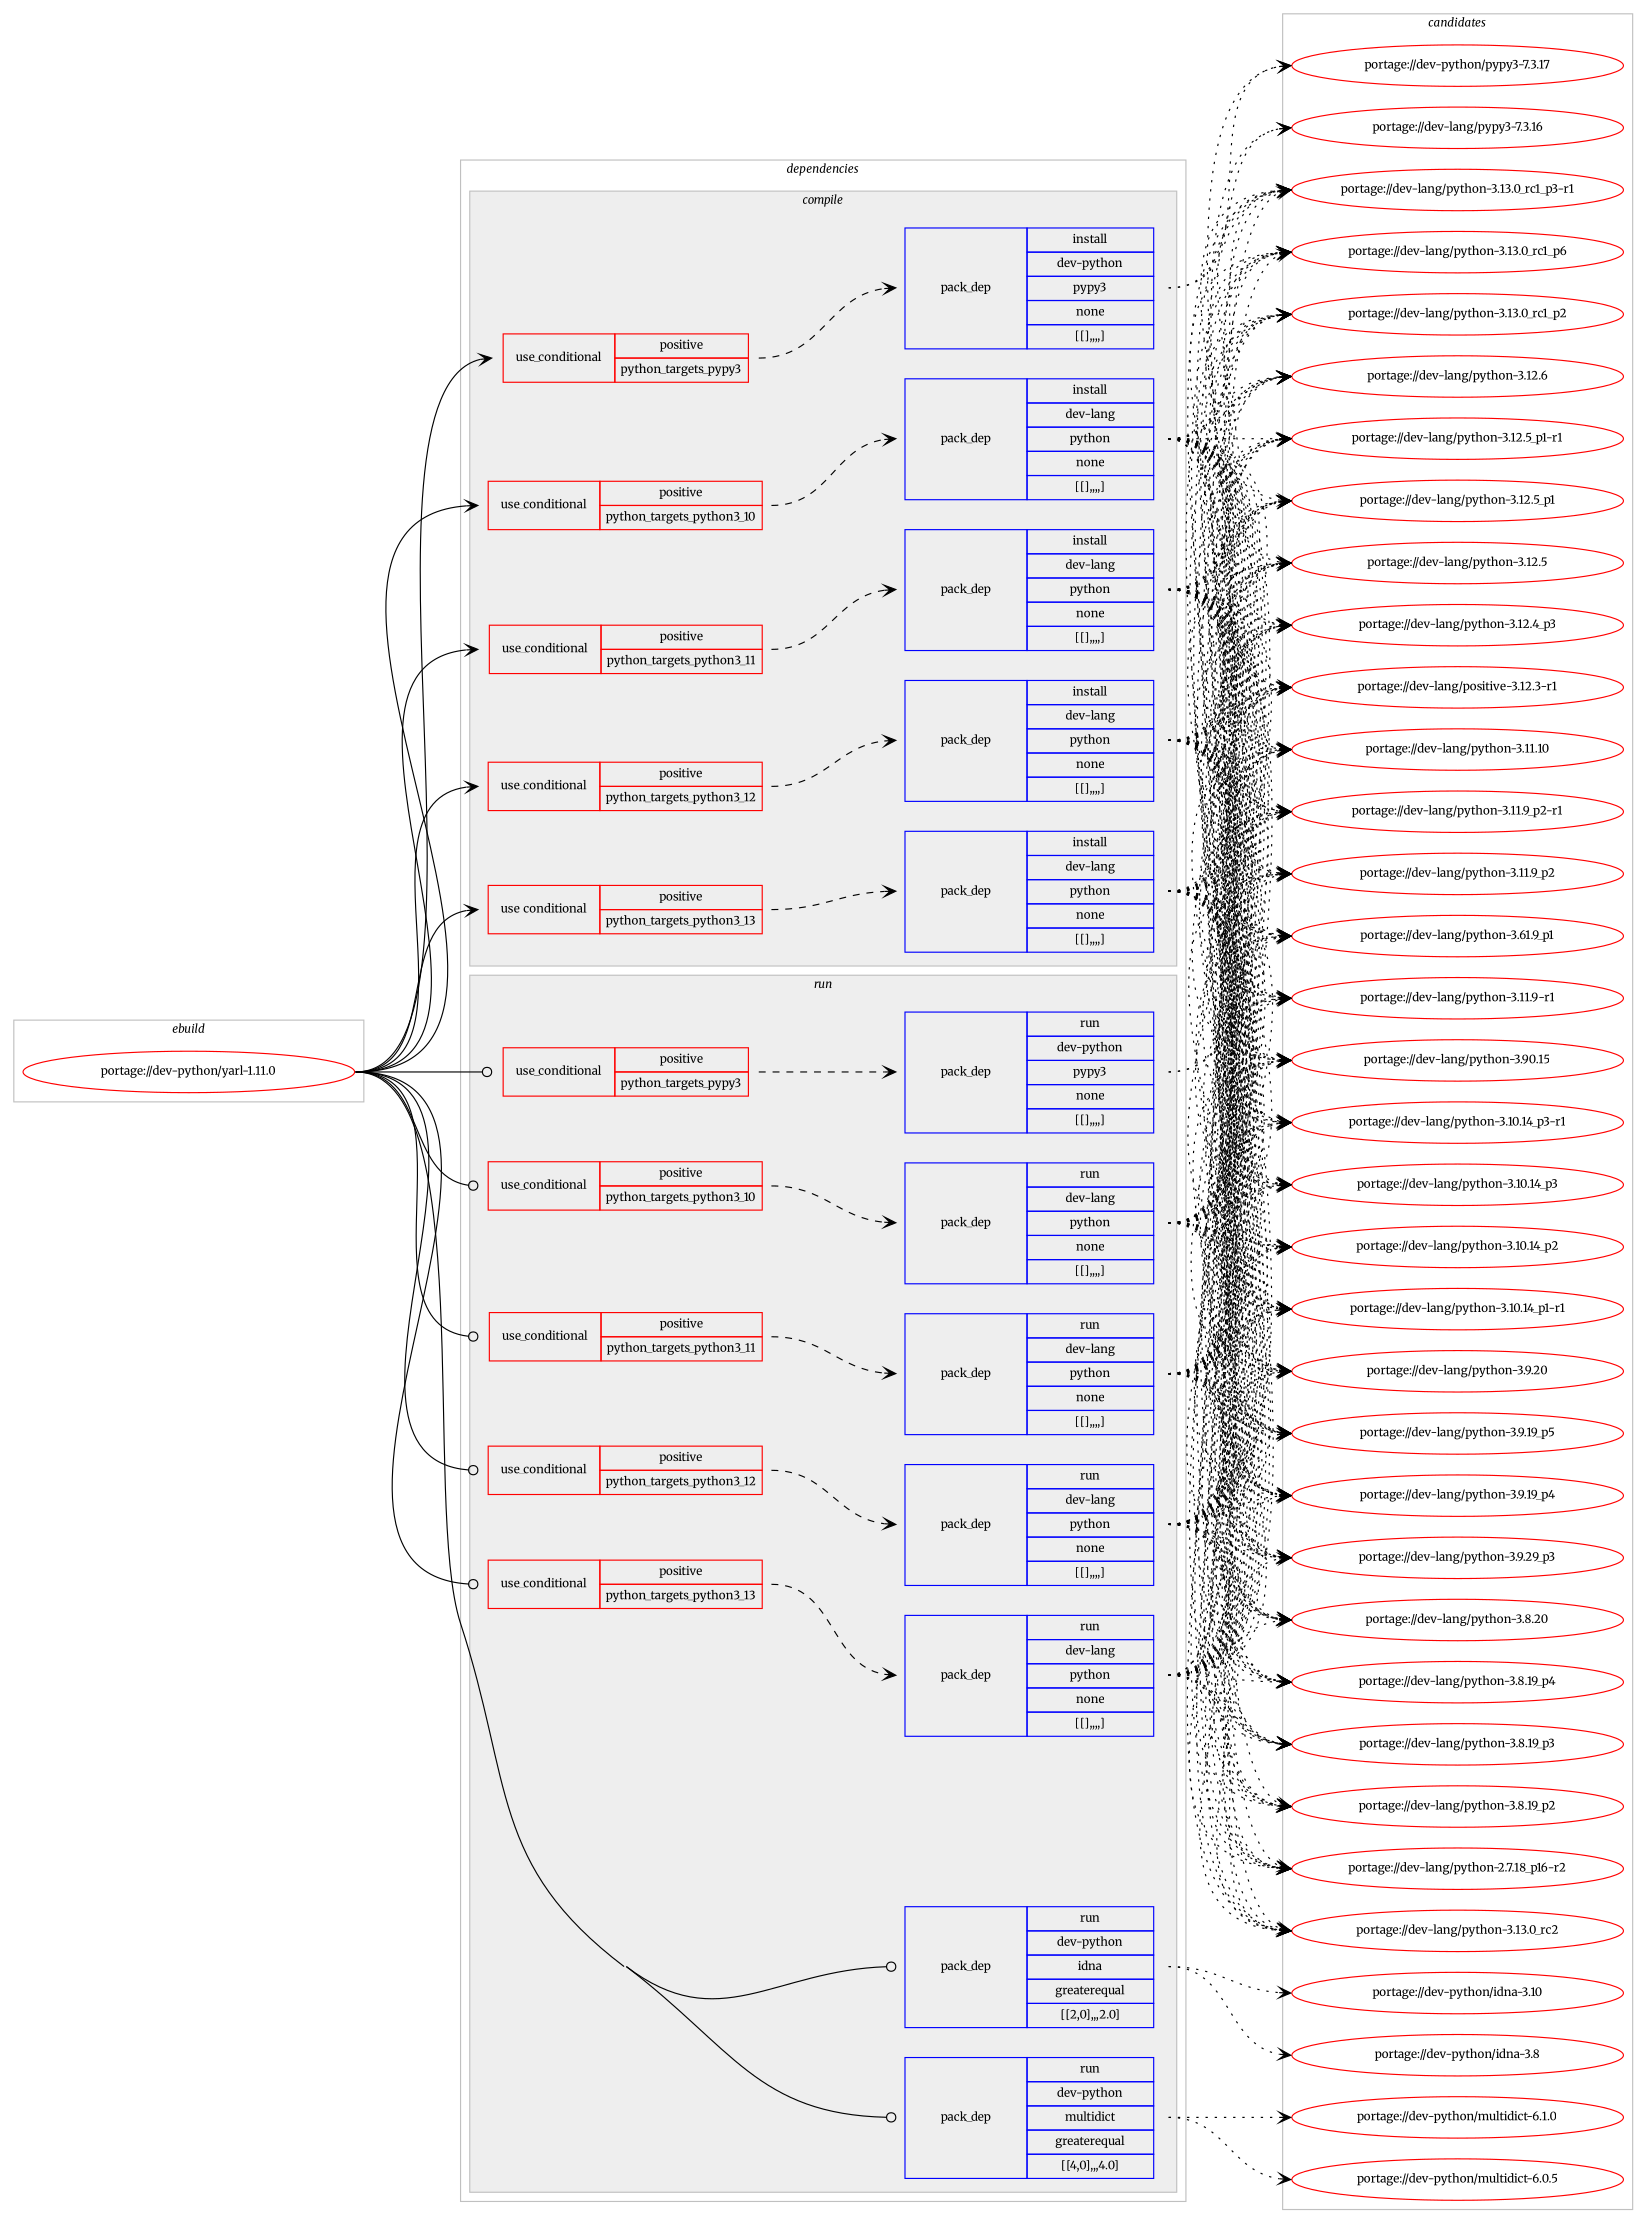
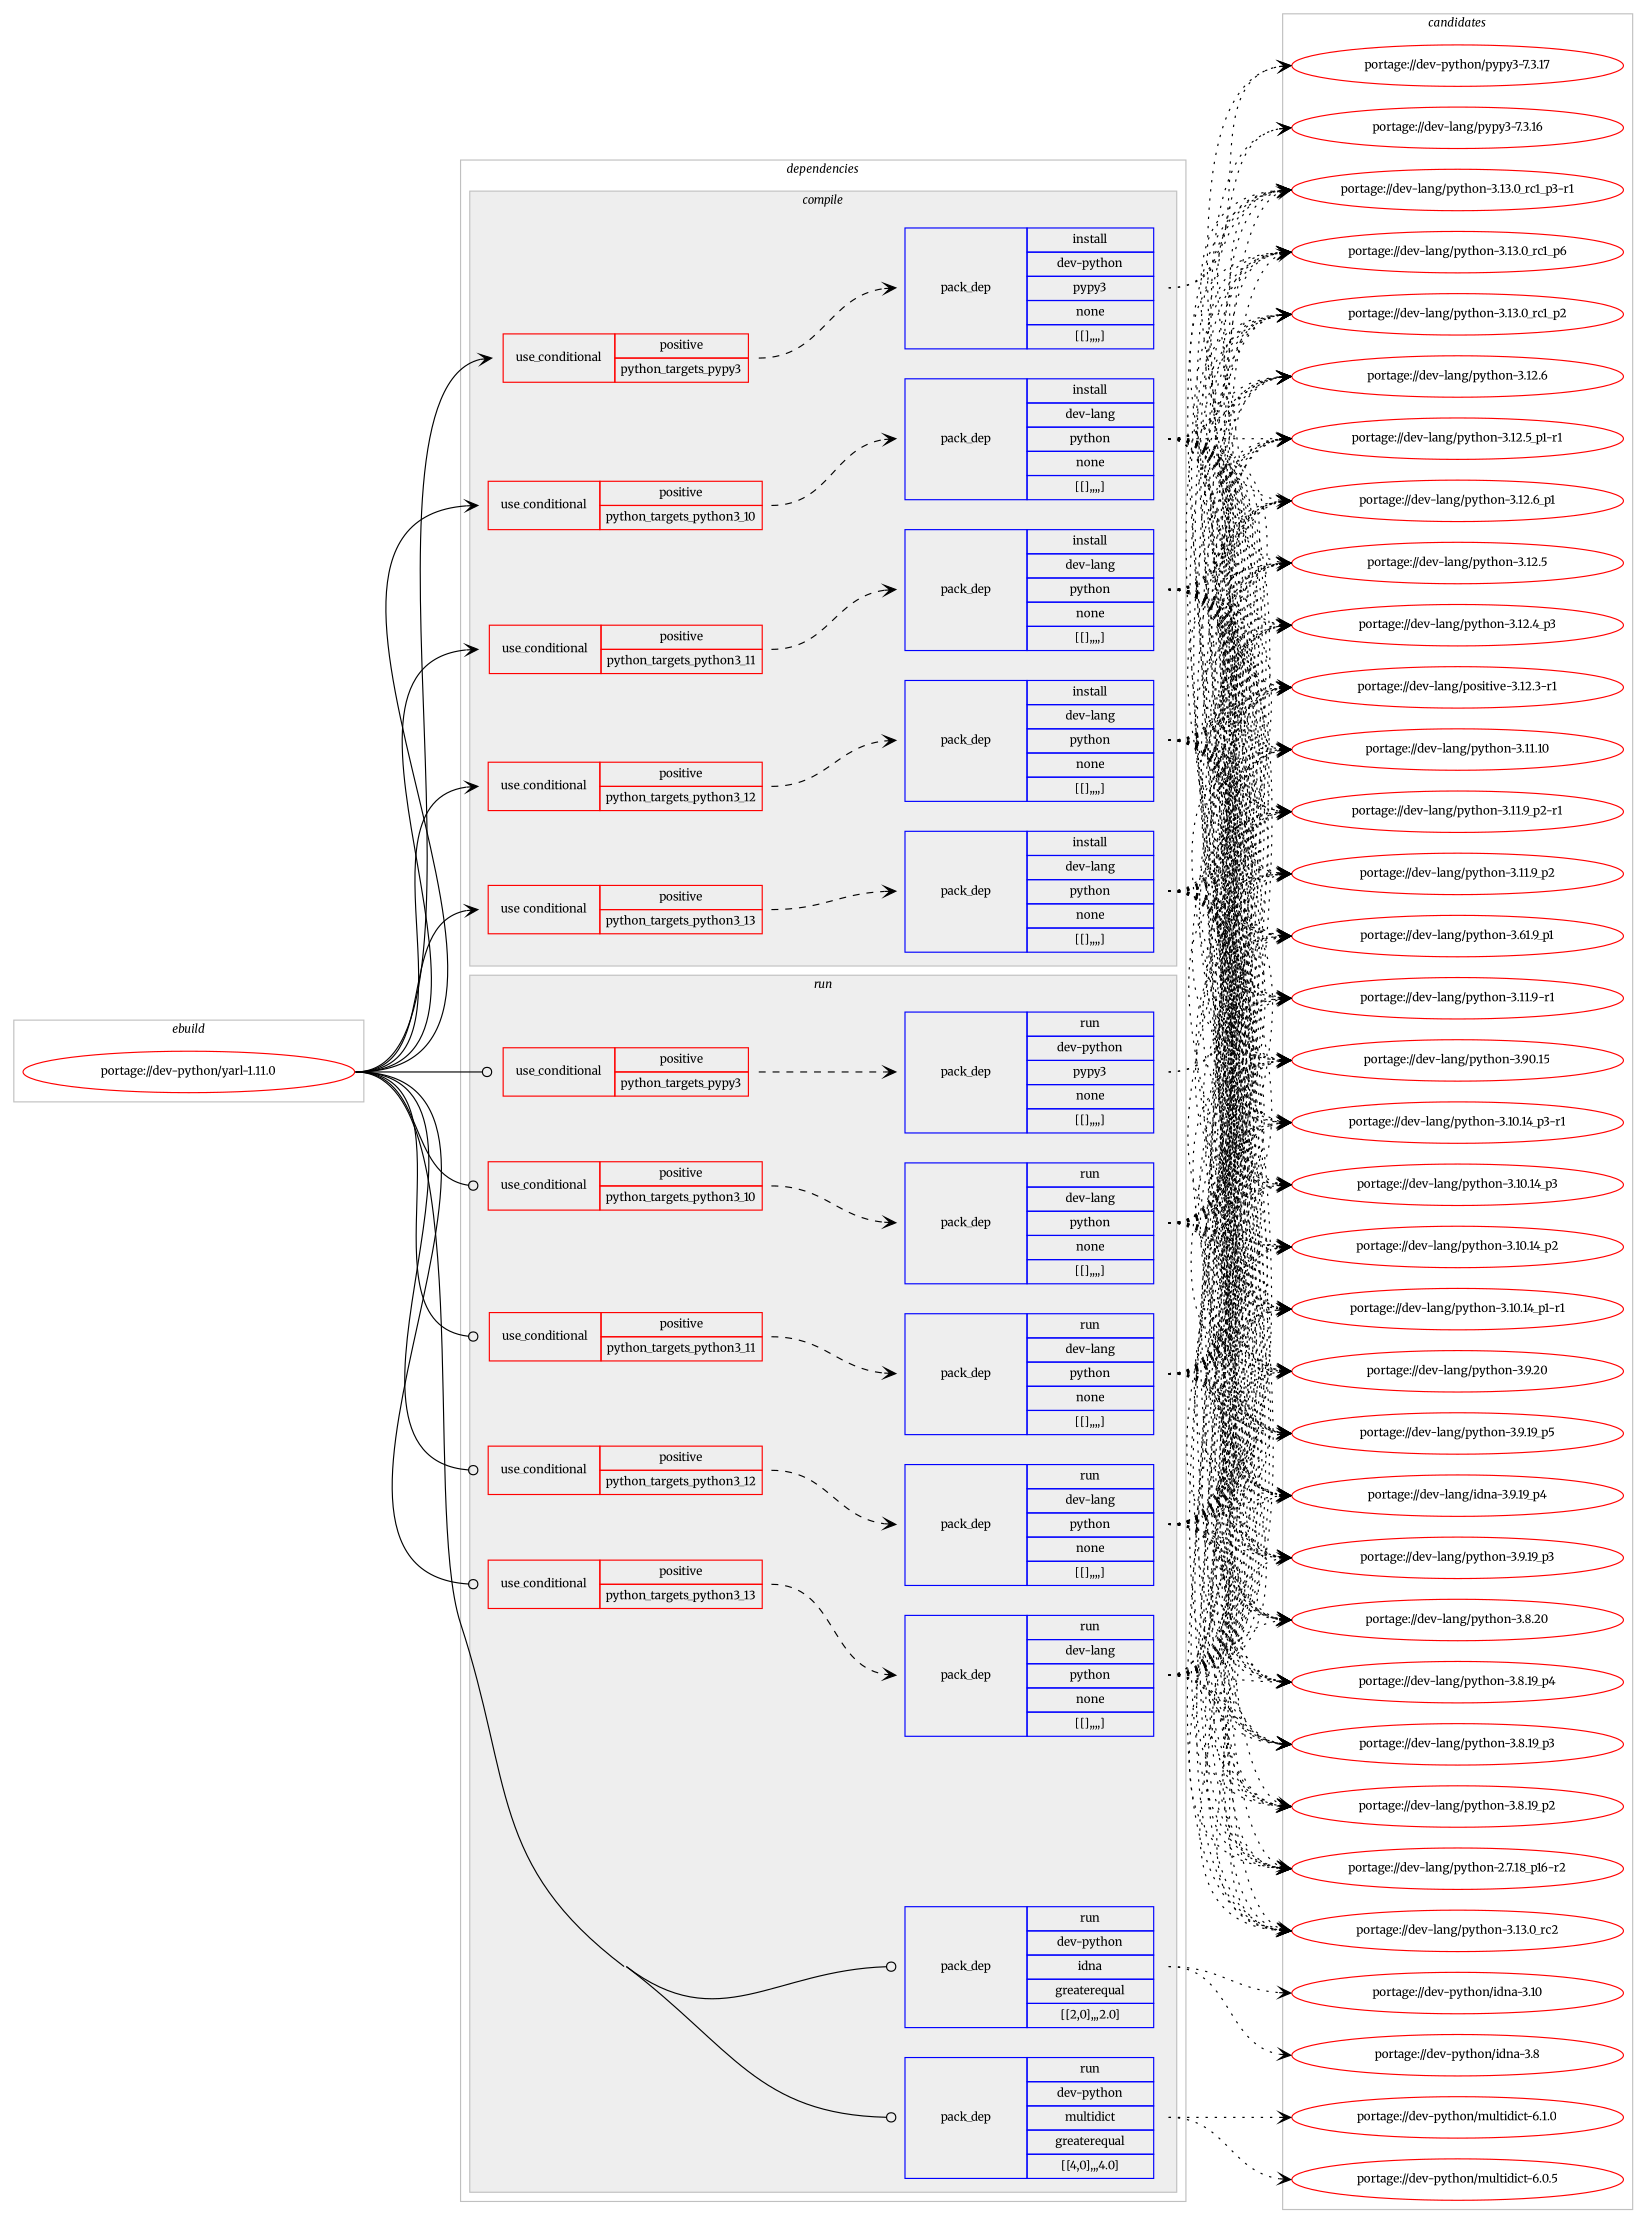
(1458, 501) -> (1458, 501)
(1458, 1496) -> (1458, 1496)
(1458, 1558) -> (1458, 1558)
